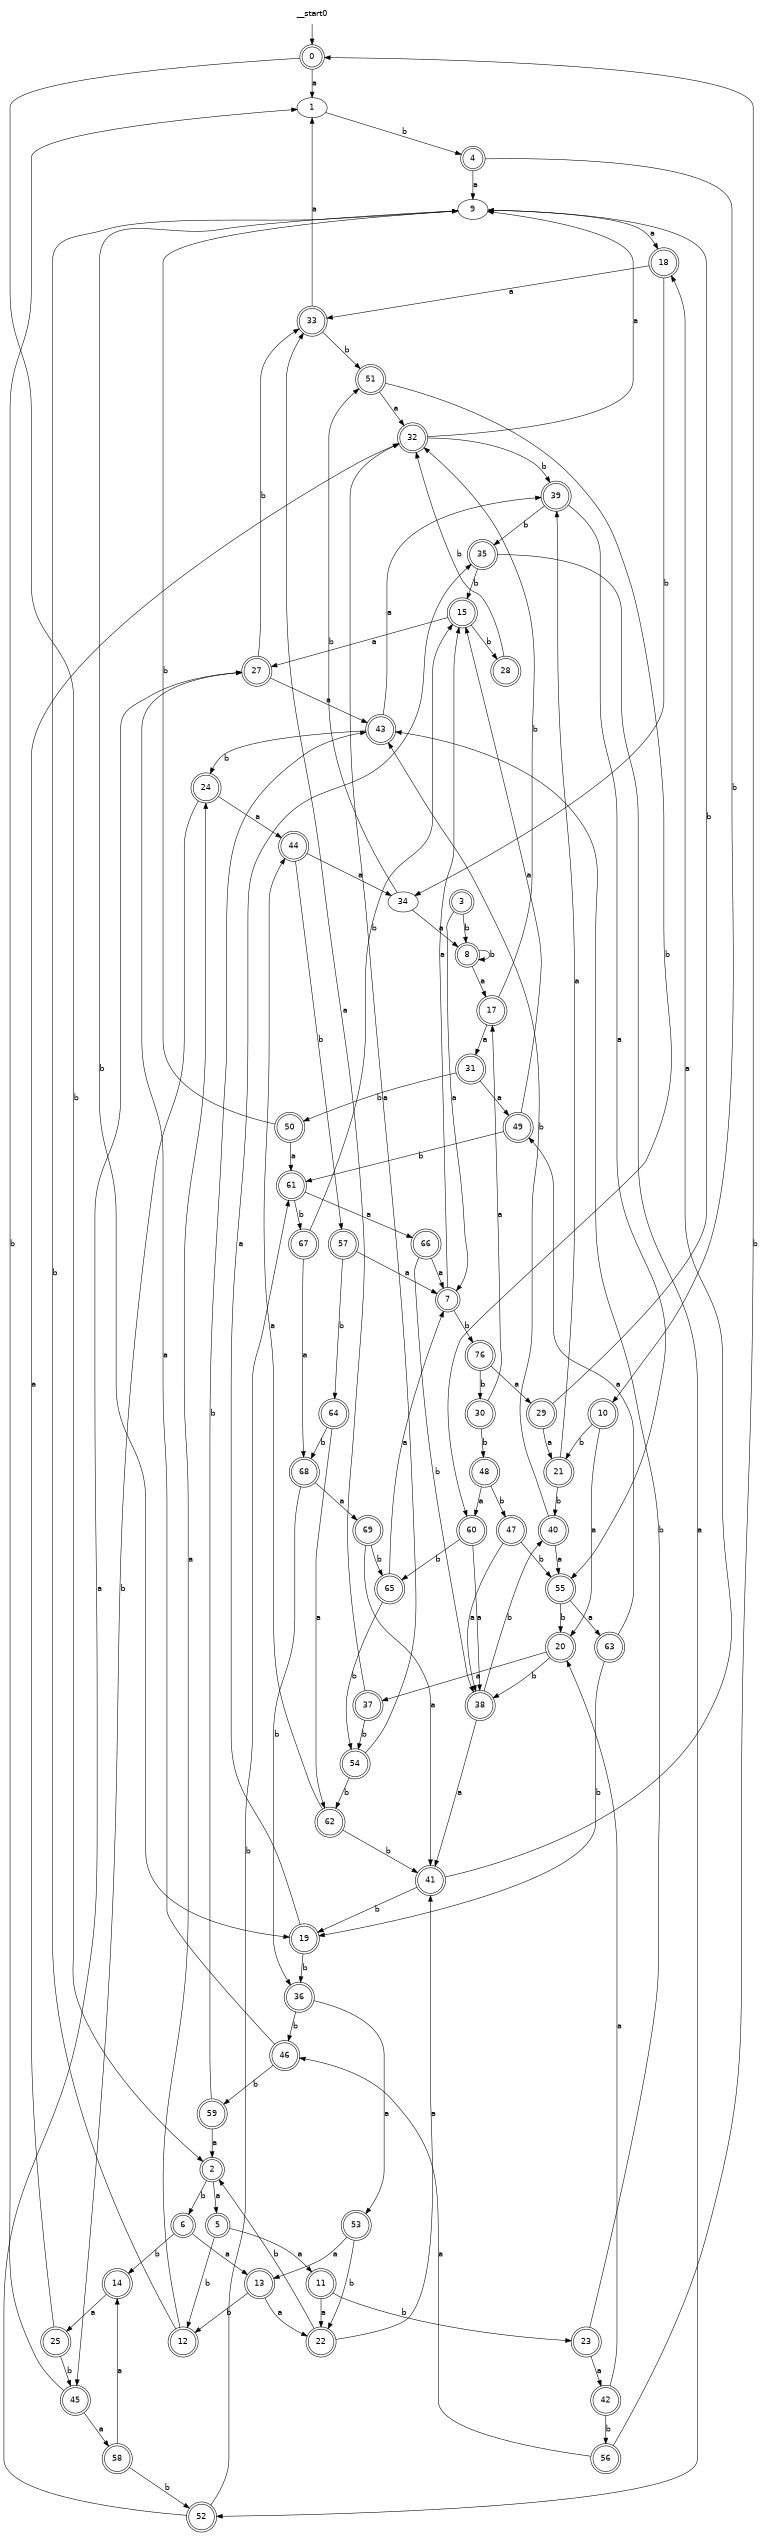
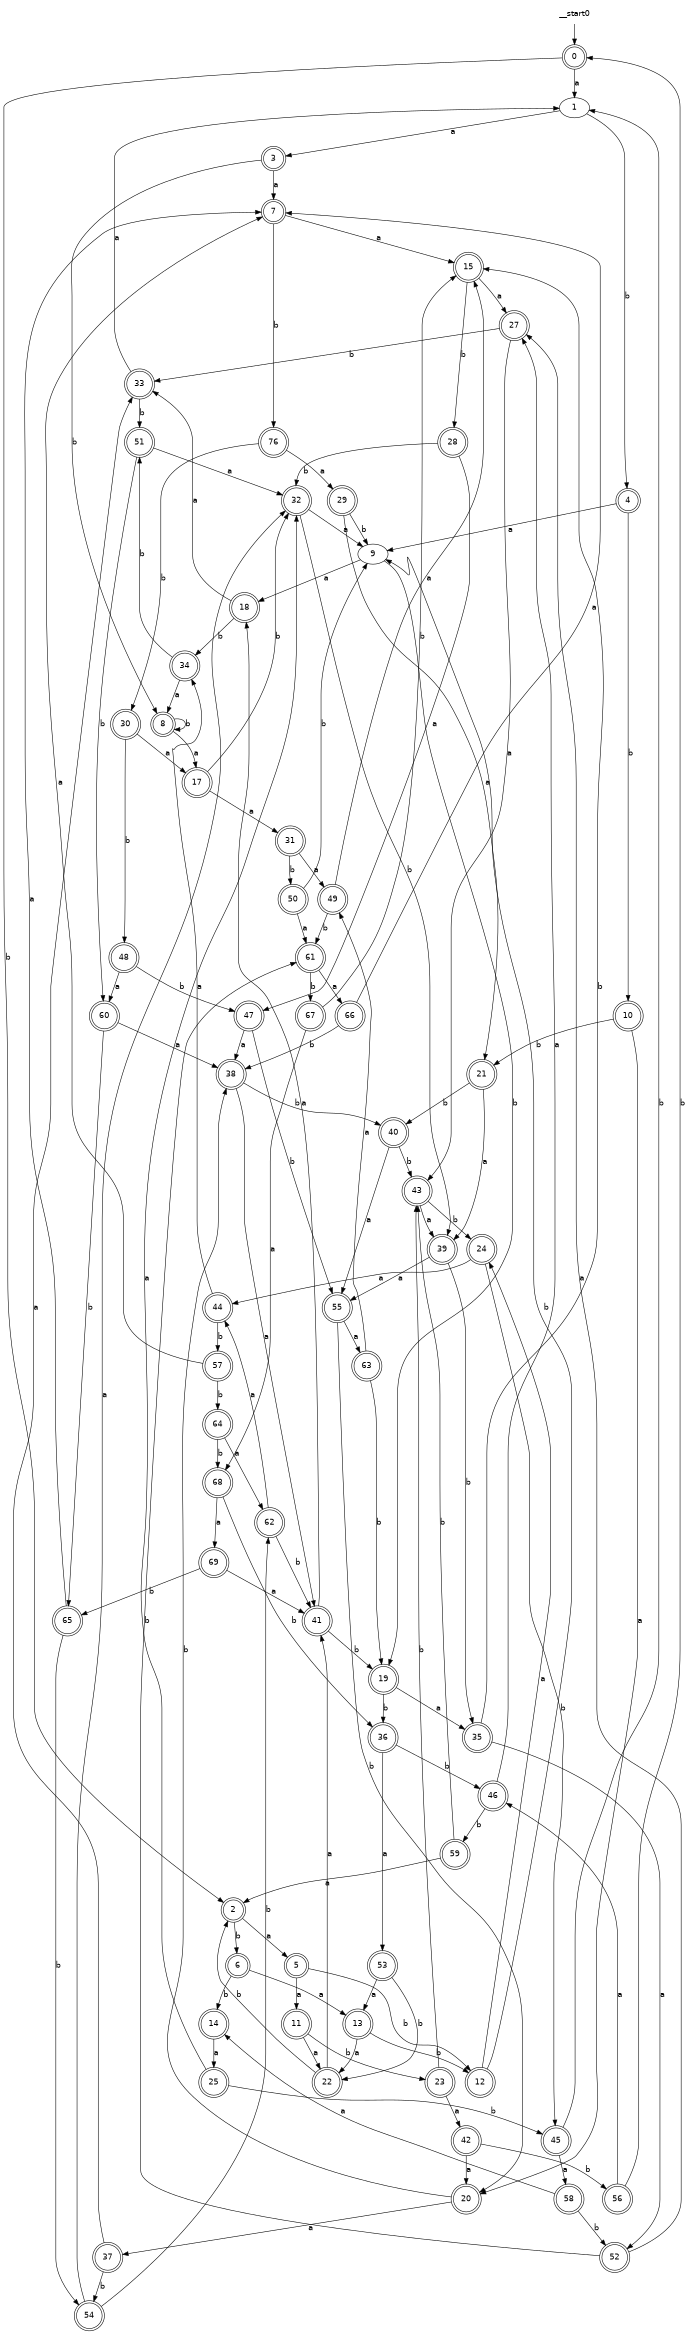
none -> (426, 133)
none -> (421, 741)
(403, 902) -> (185, 666)
